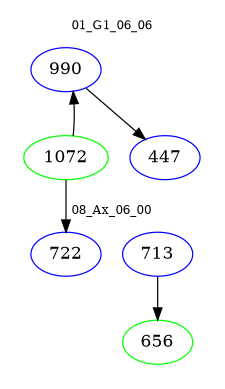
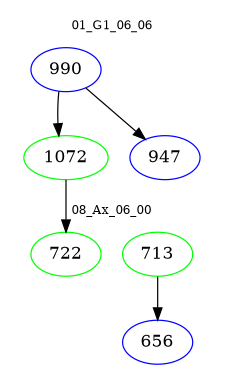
(74, 120) -> (58, 108)
(165, 158) -> (165, 158)
(66, 254) -> (66, 254)
(158, 254) -> (158, 254)
(158, 342) -> (158, 342)
